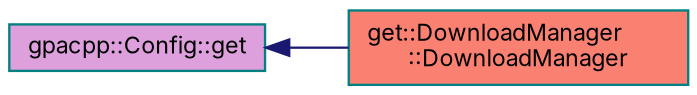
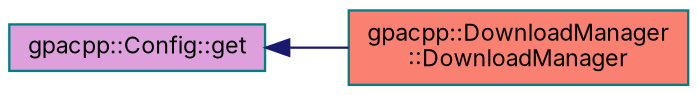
(518, 48) -> (518, 48)
